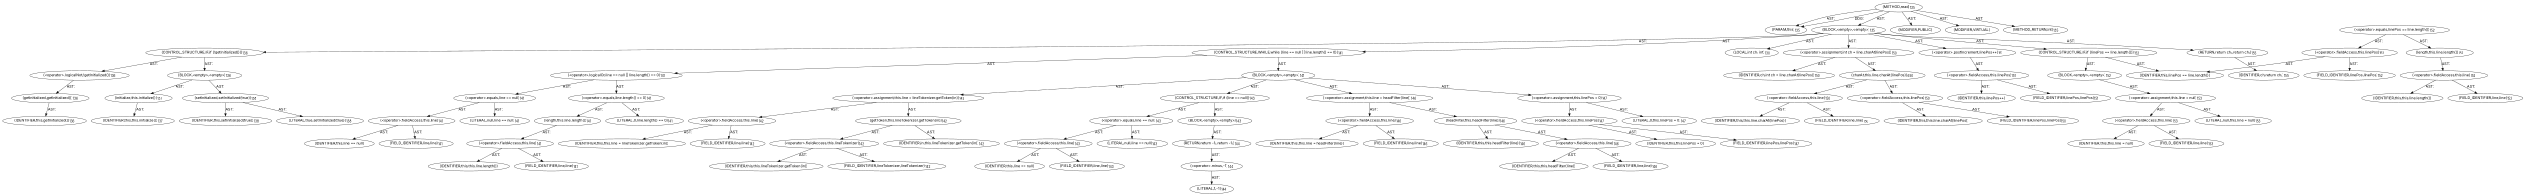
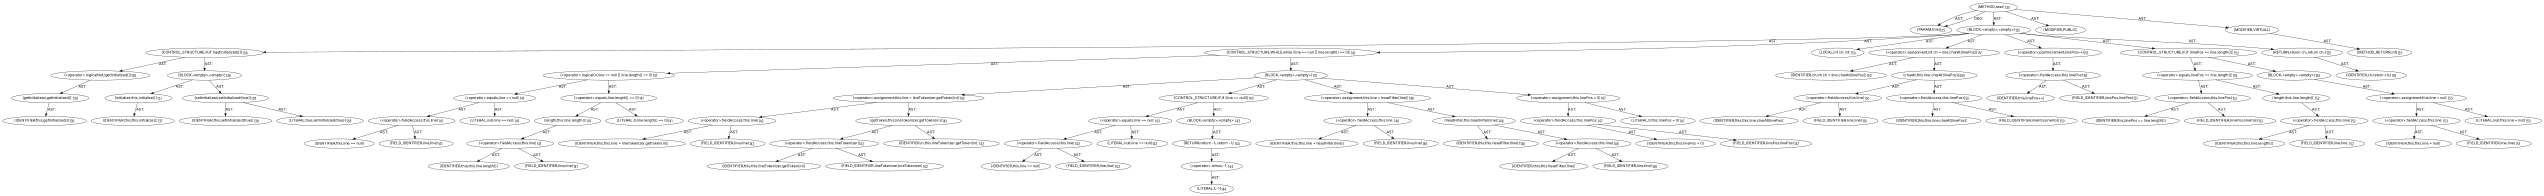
(1964, 18) -> (2314, 41)
(1767, 52) -> (1853, 52)
(2131, 64) -> (2192, 63)
